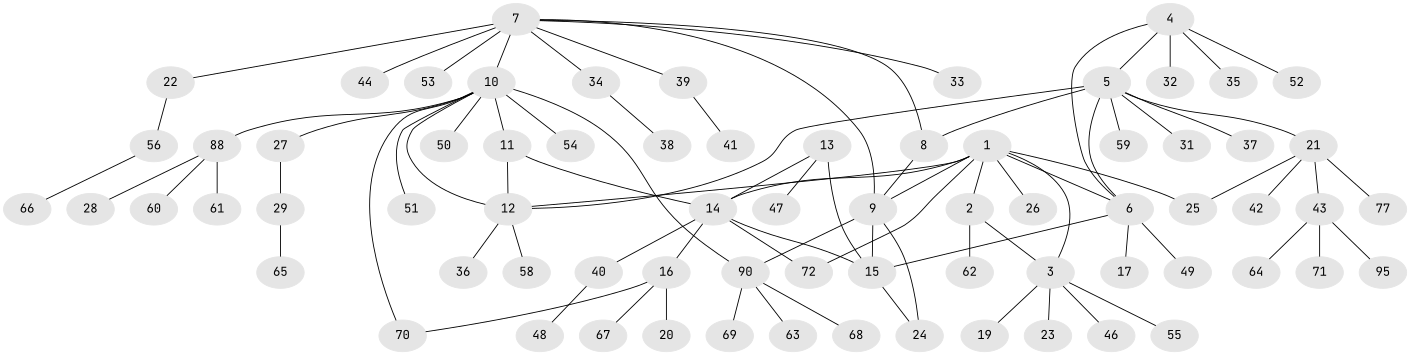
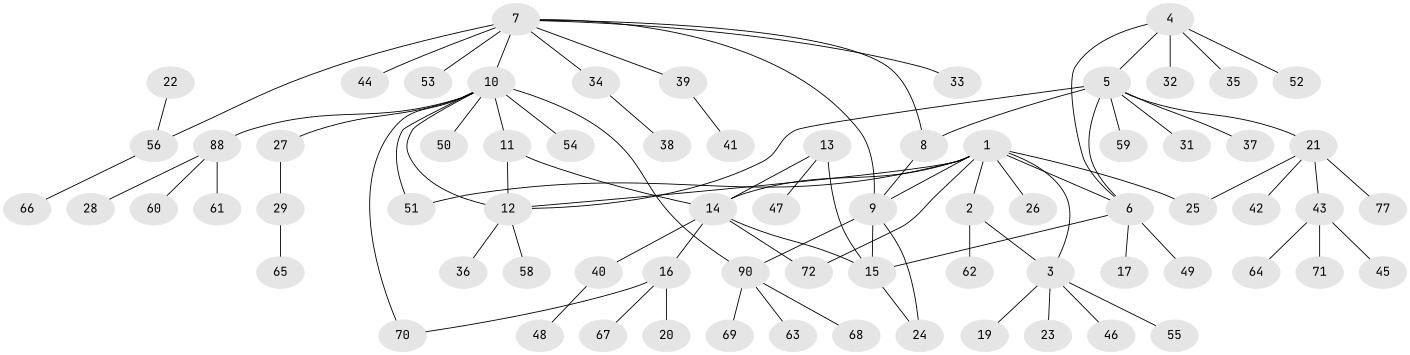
(343, 51) -> (329, 68)
none -> (675, 184)
(1383, 273) -> (1383, 273)
